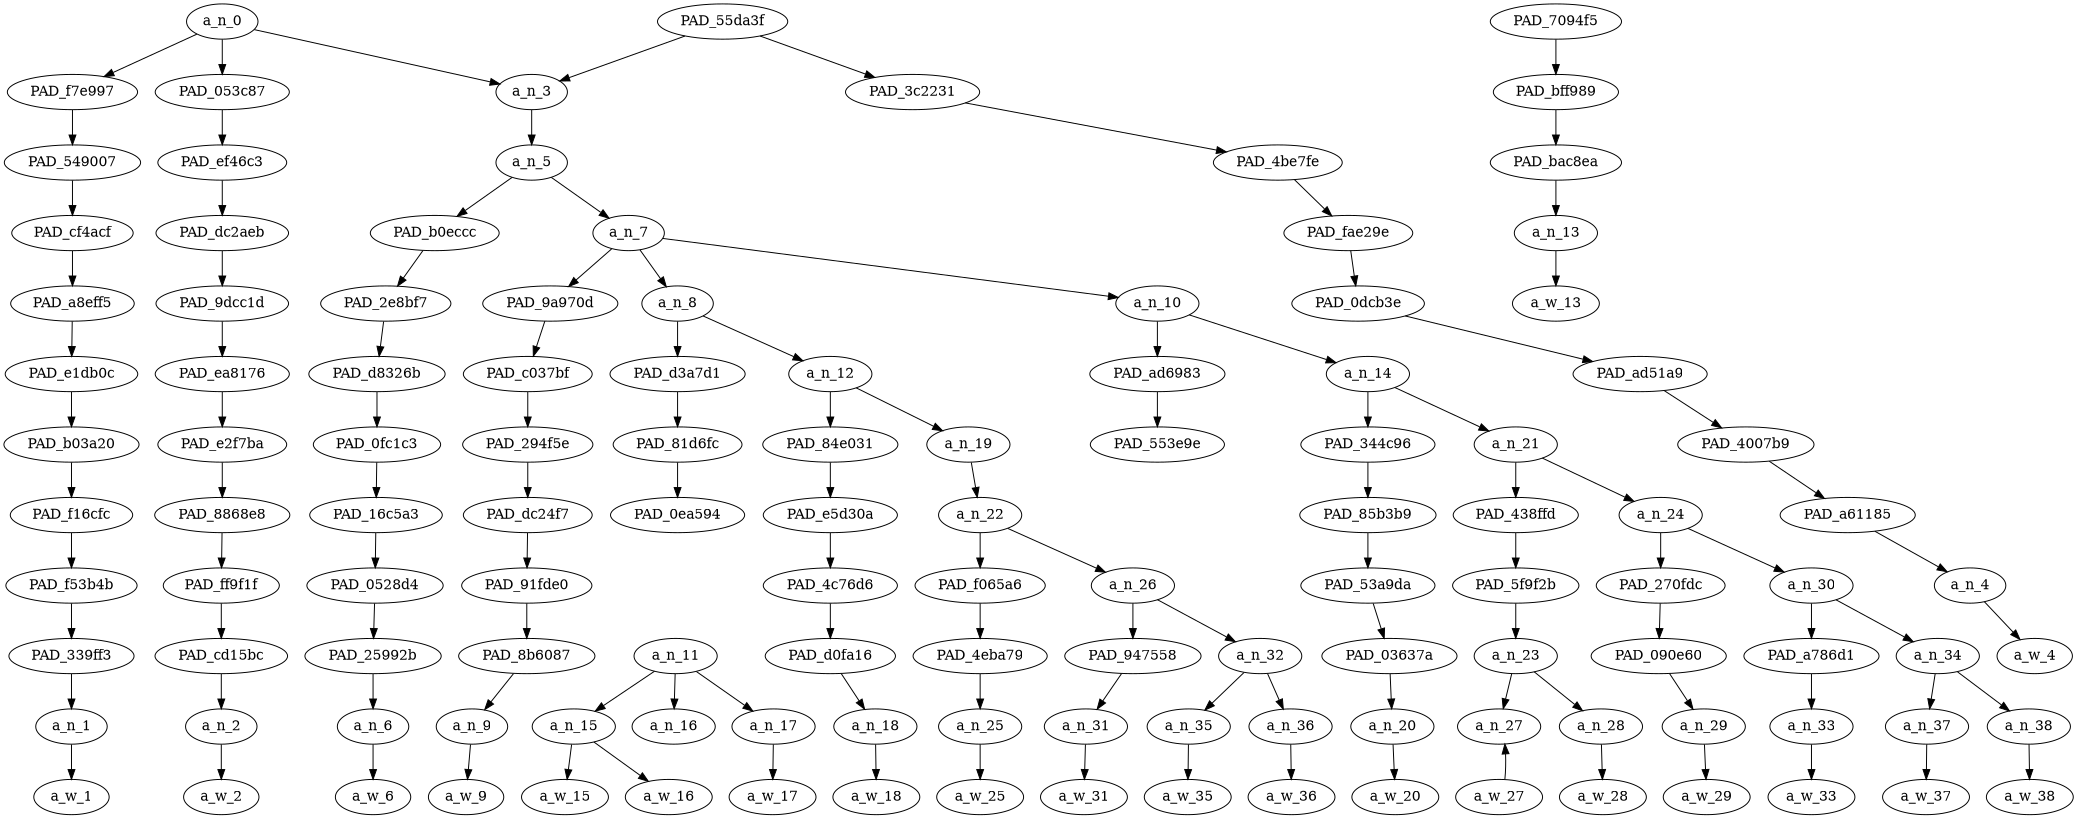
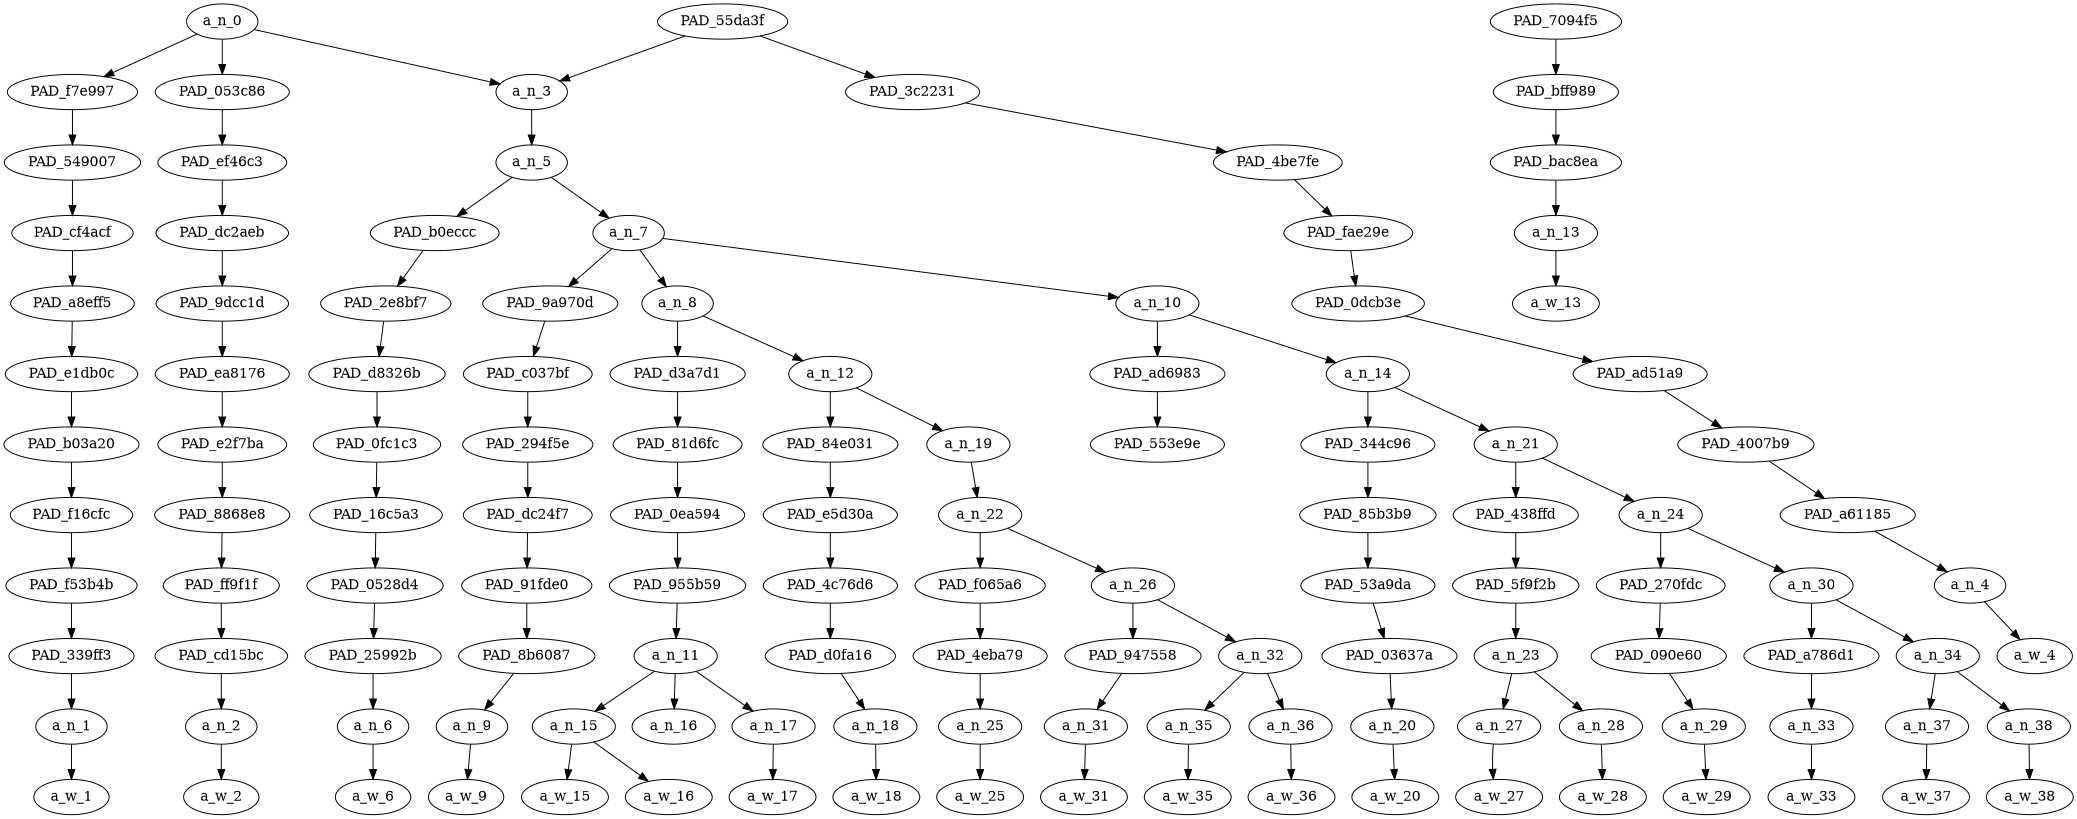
(222, 92) -> (222, 92)
none -> (678, 586)
(1506, 767) -> (1493, 757)
